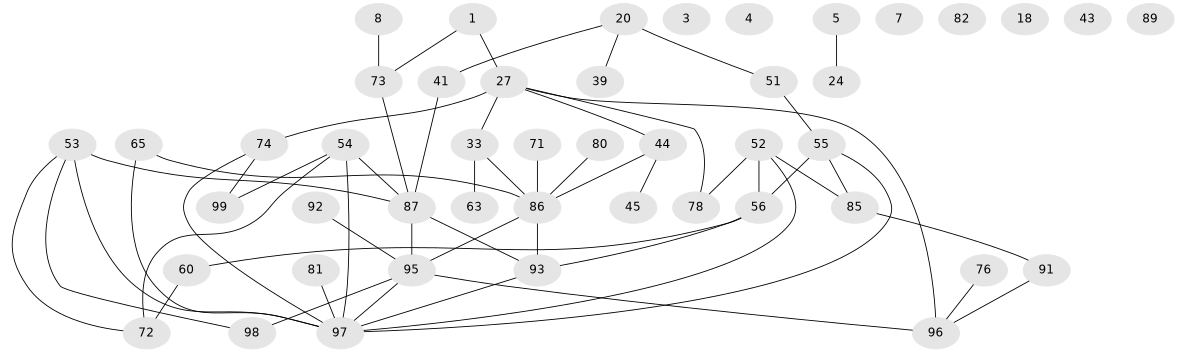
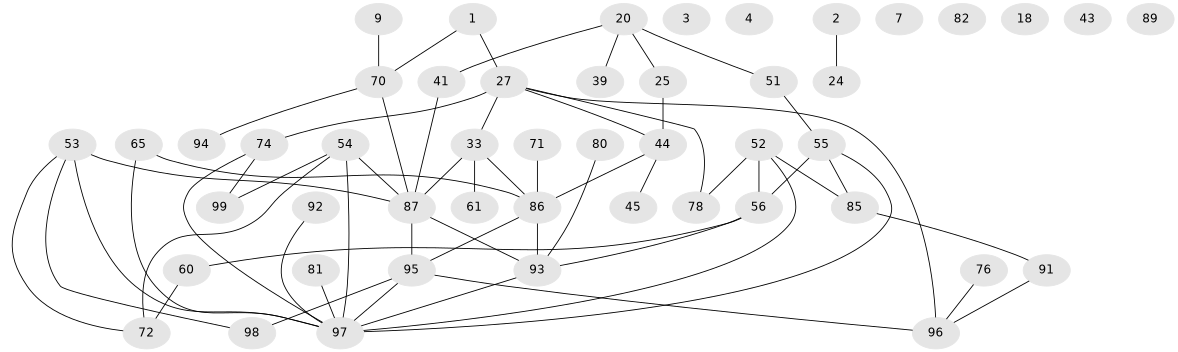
(379, 19) -> (379, 19)
(837, 19) -> (837, 19)
(379, 82) -> (379, 82)
none -> (663, 82)
none -> (202, 145)
none -> (446, 173)
(569, 176) -> (575, 210)
(475, 208) -> (475, 208)
(364, 239) -> (282, 278)
